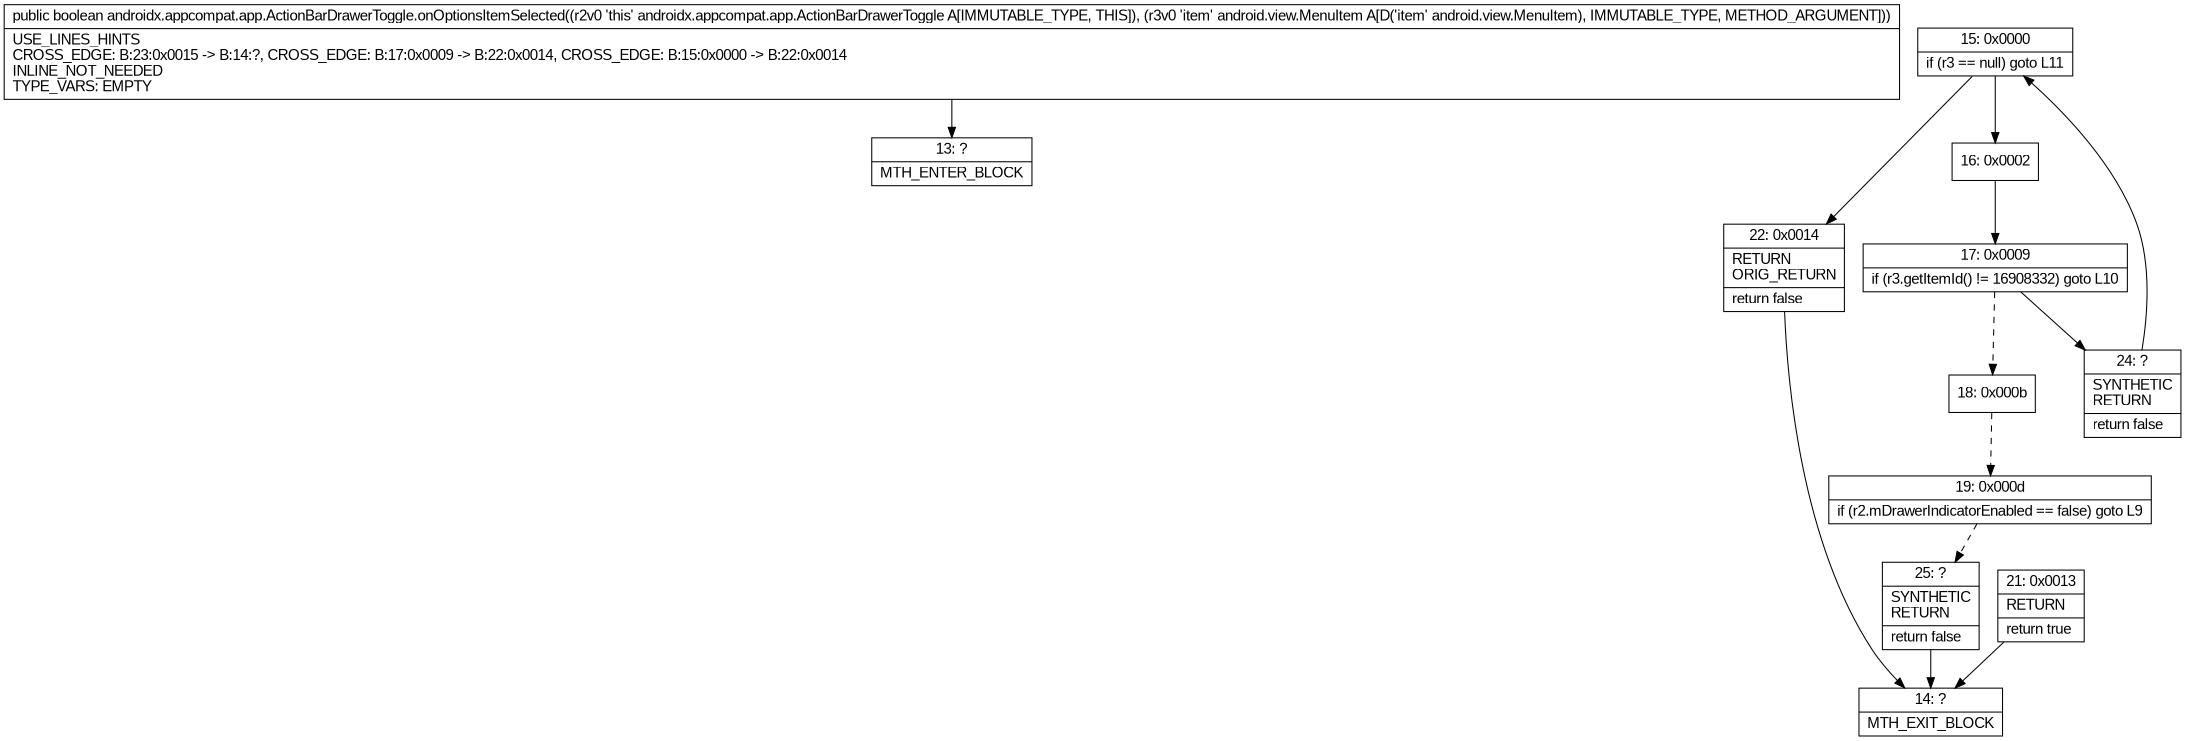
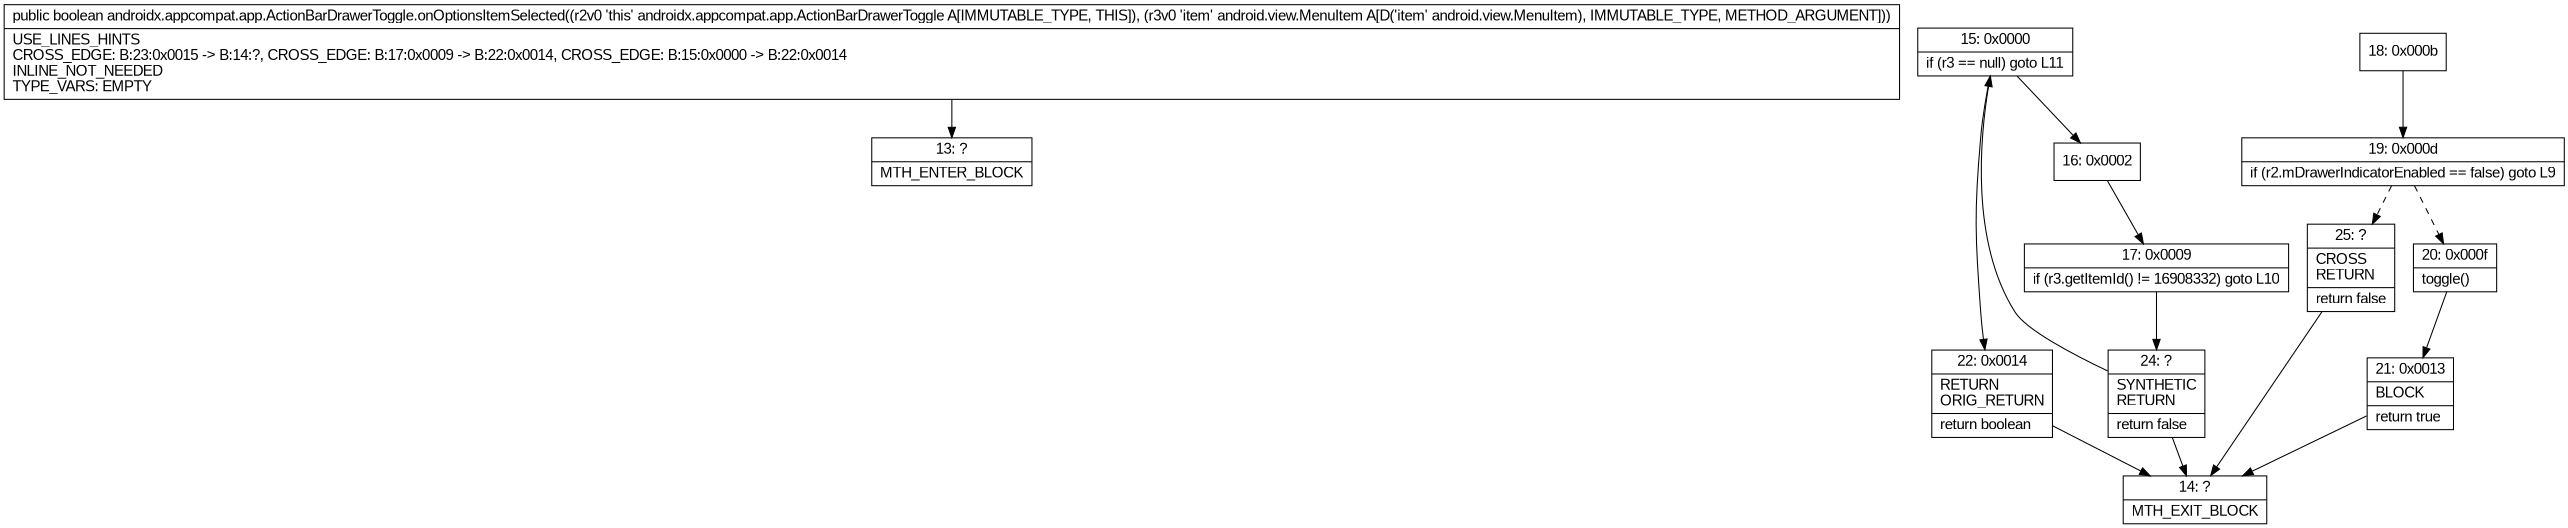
none -> (2455, 268)
(1767, 299) -> (1986, 425)
(1994, 328) -> none
(1991, 439) -> (2403, 99)
none -> (2178, 452)
(1931, 598) -> (2341, 260)
(2036, 605) -> (2400, 393)
